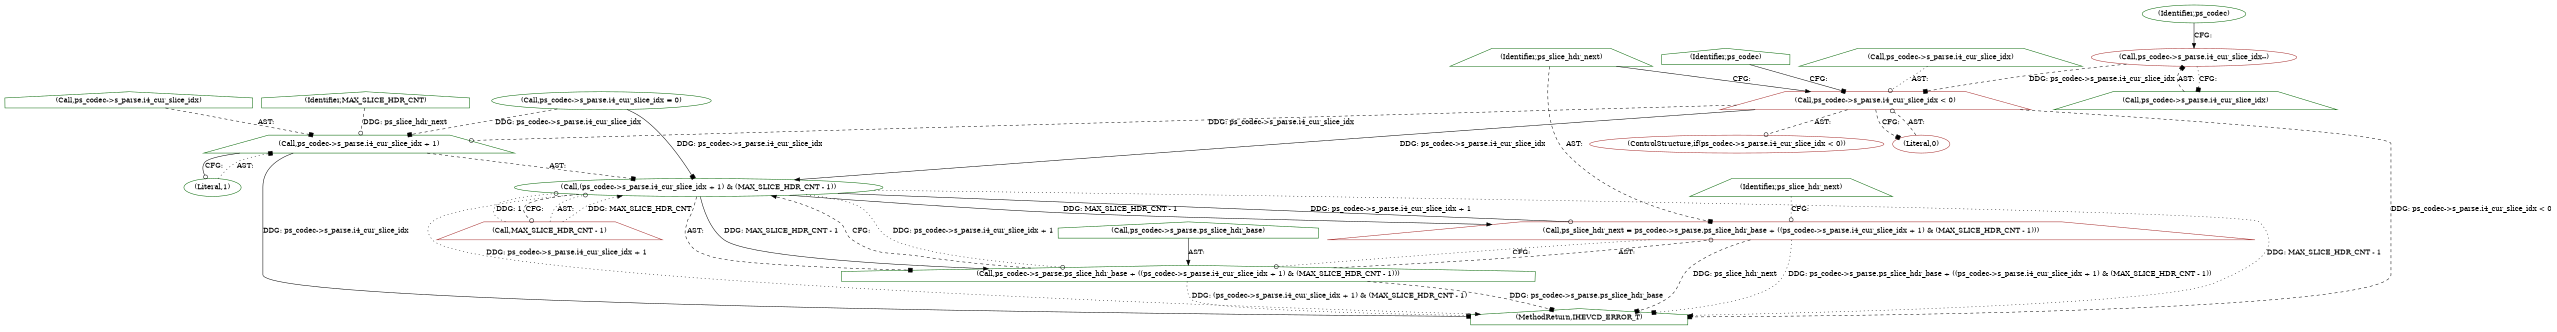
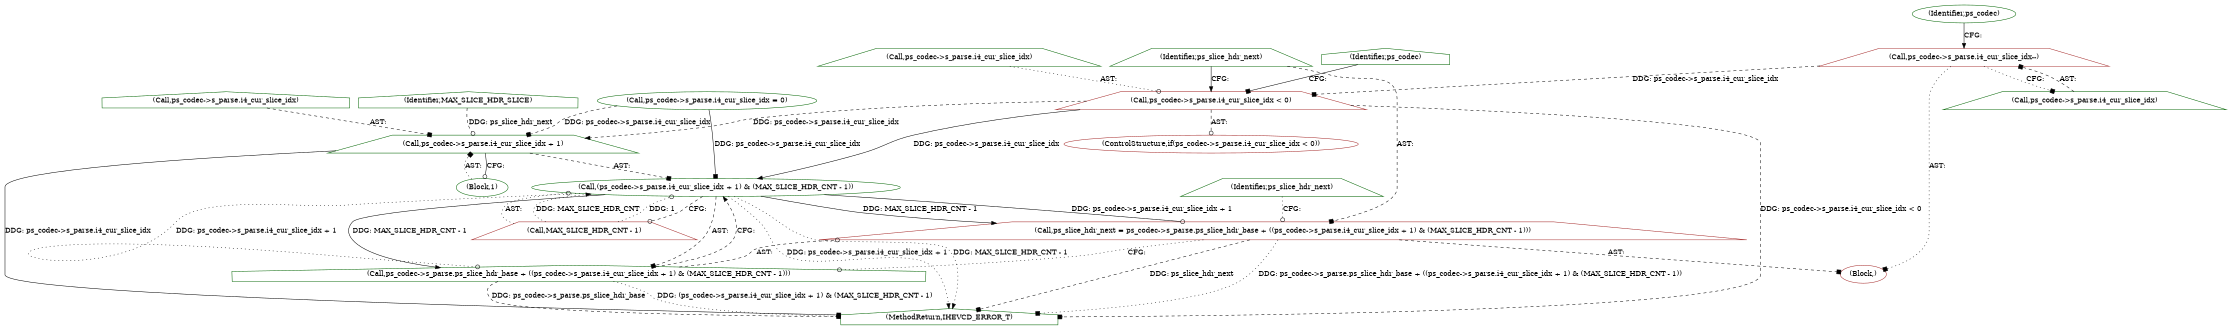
(2194, 57) -> (1964, 57)
(366, 101) -> (468, 101)
(1105, 123) -> (838, 111)
(1921, 144) -> none
(213, 187) -> (482, 187)
(1188, 231) -> none
none -> (1863, 274)
